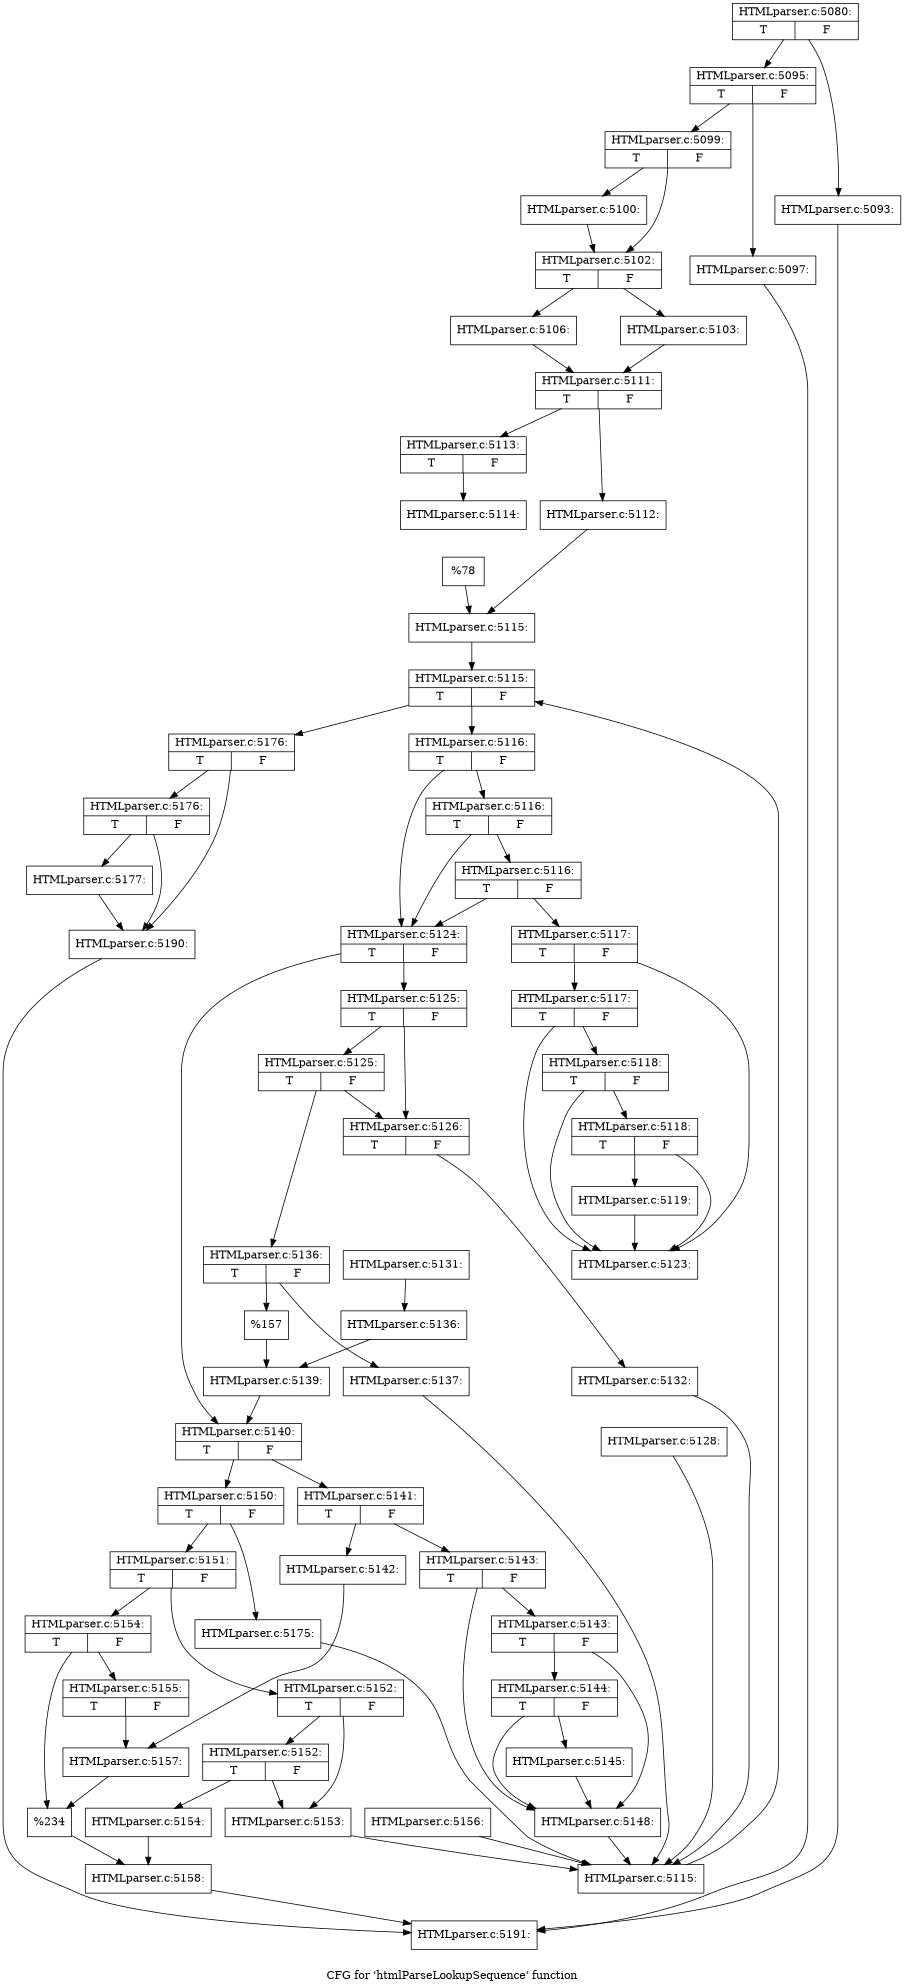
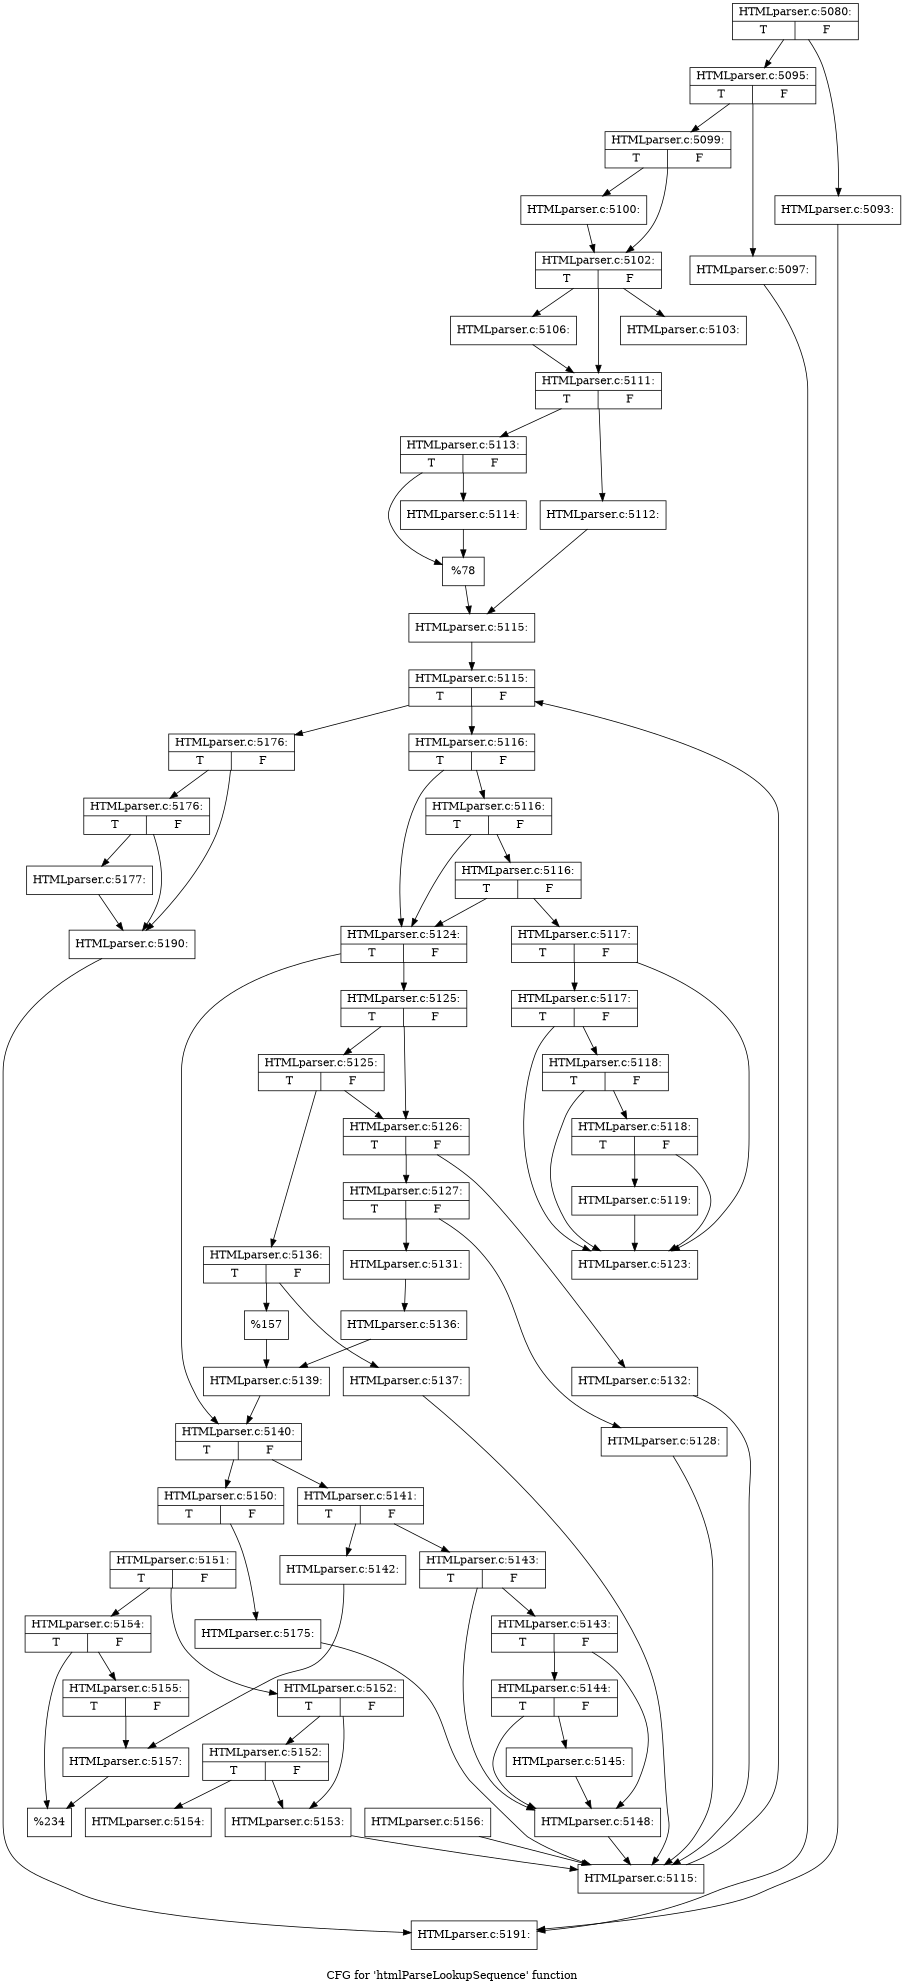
(647, 356) -> (598, 327)
none -> (389, 521)
none -> (463, 539)
none -> (406, 1201)
(199, 1535) -> none
(148, 1879) -> none
